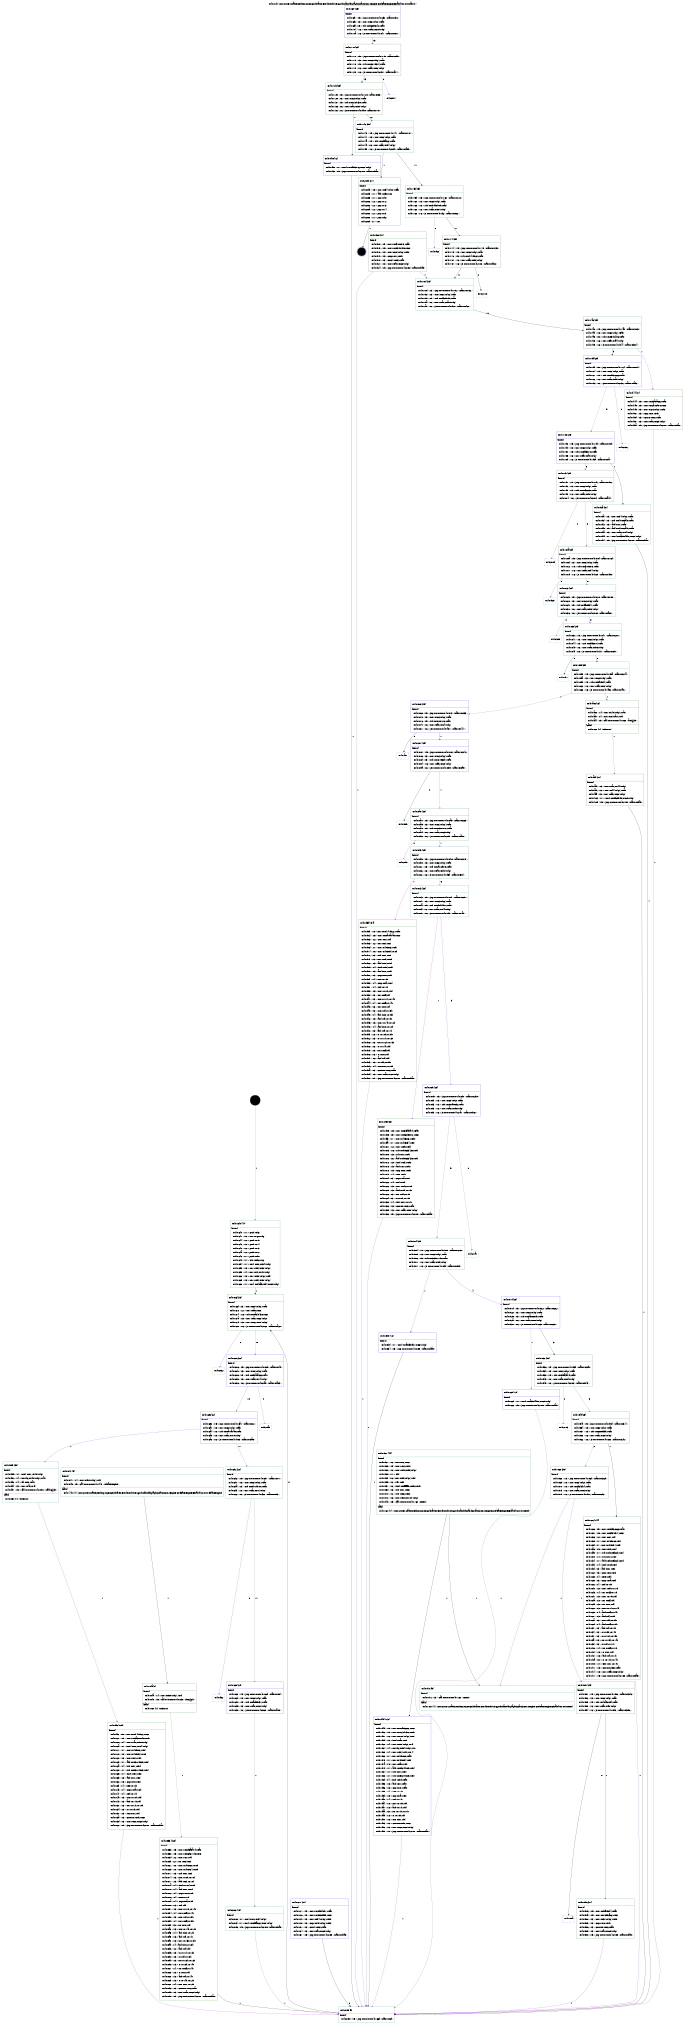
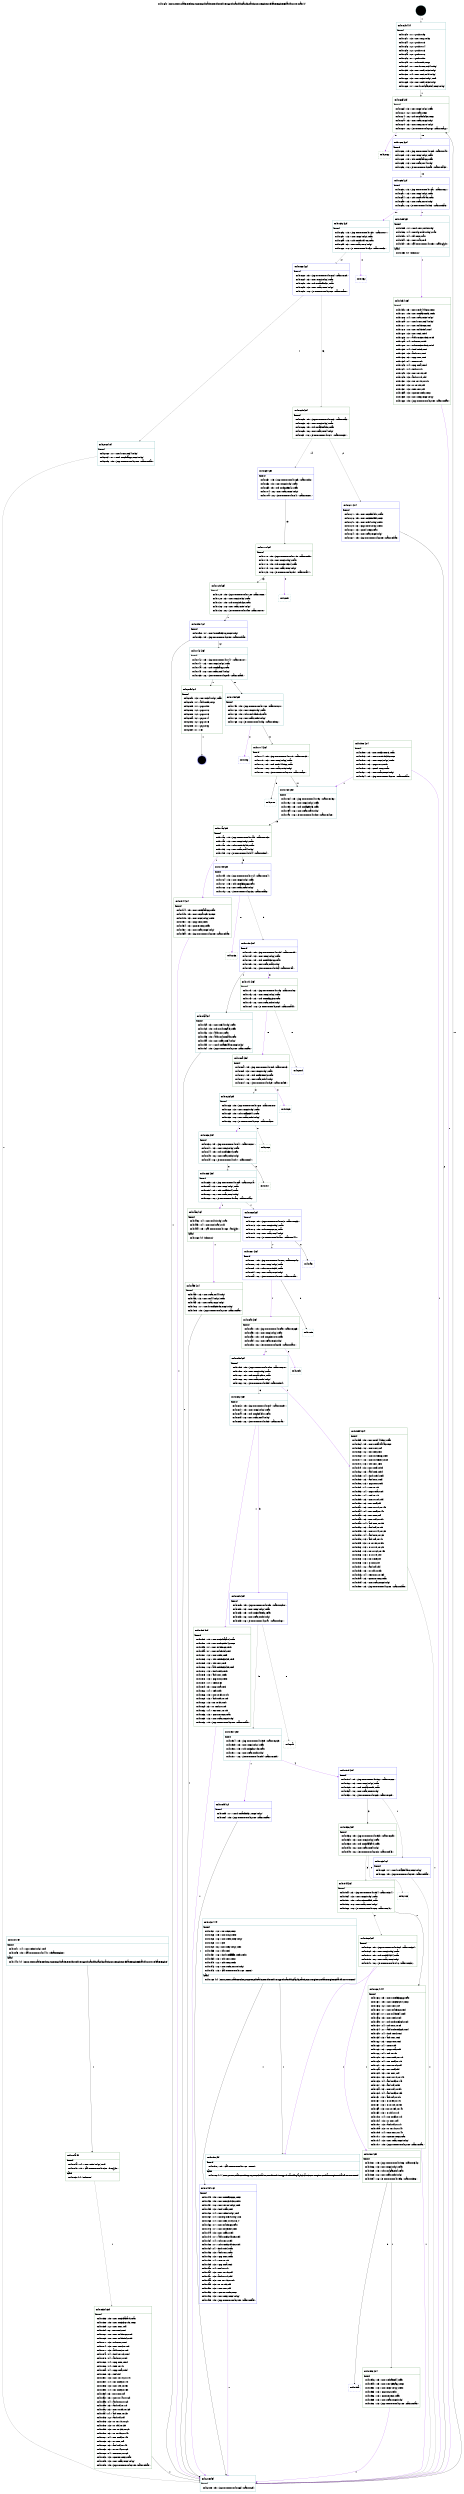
(369, 117) -> (219, 644)
none -> (321, 423)
(265, 1427) -> none
